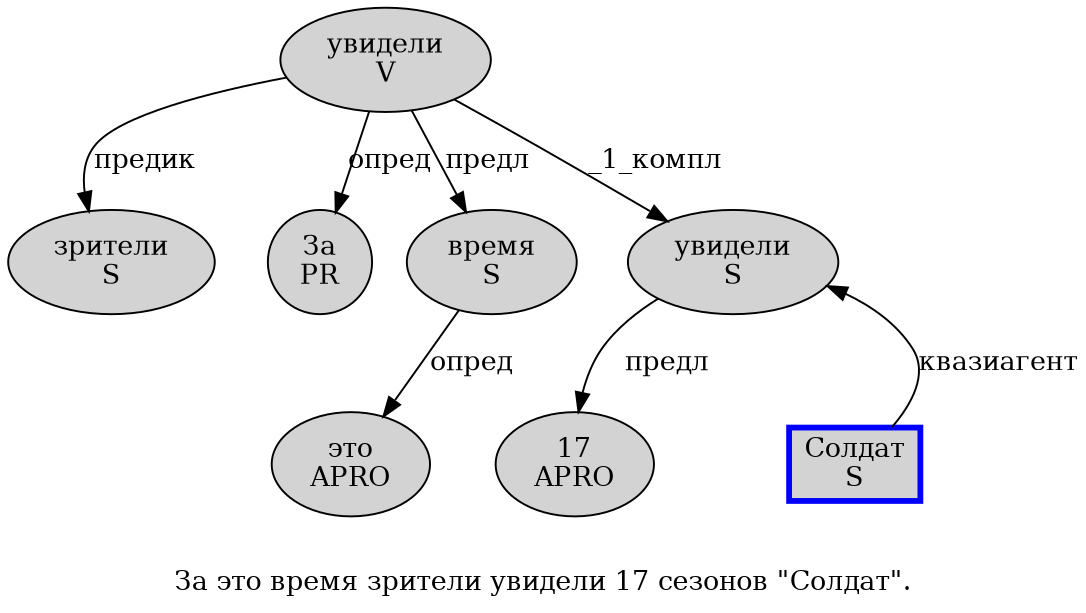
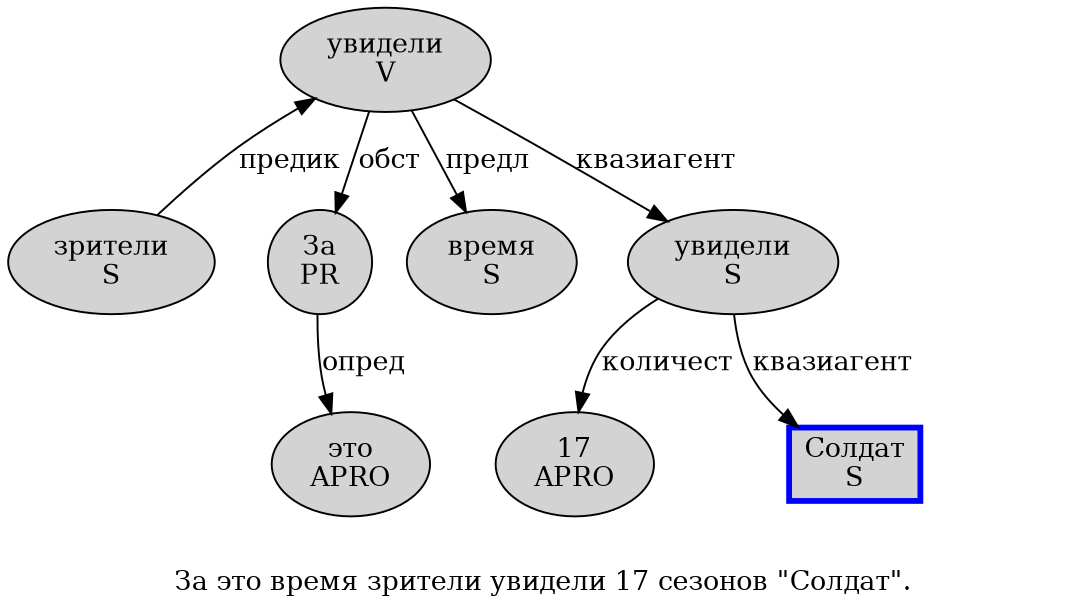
(163, 109) -> (224, 157)
(389, 161) -> (389, 161)
(656, 161) -> (656, 161)
(912, 348) -> (748, 369)
(427, 355) -> (319, 355)
(667, 363) -> (667, 363)
